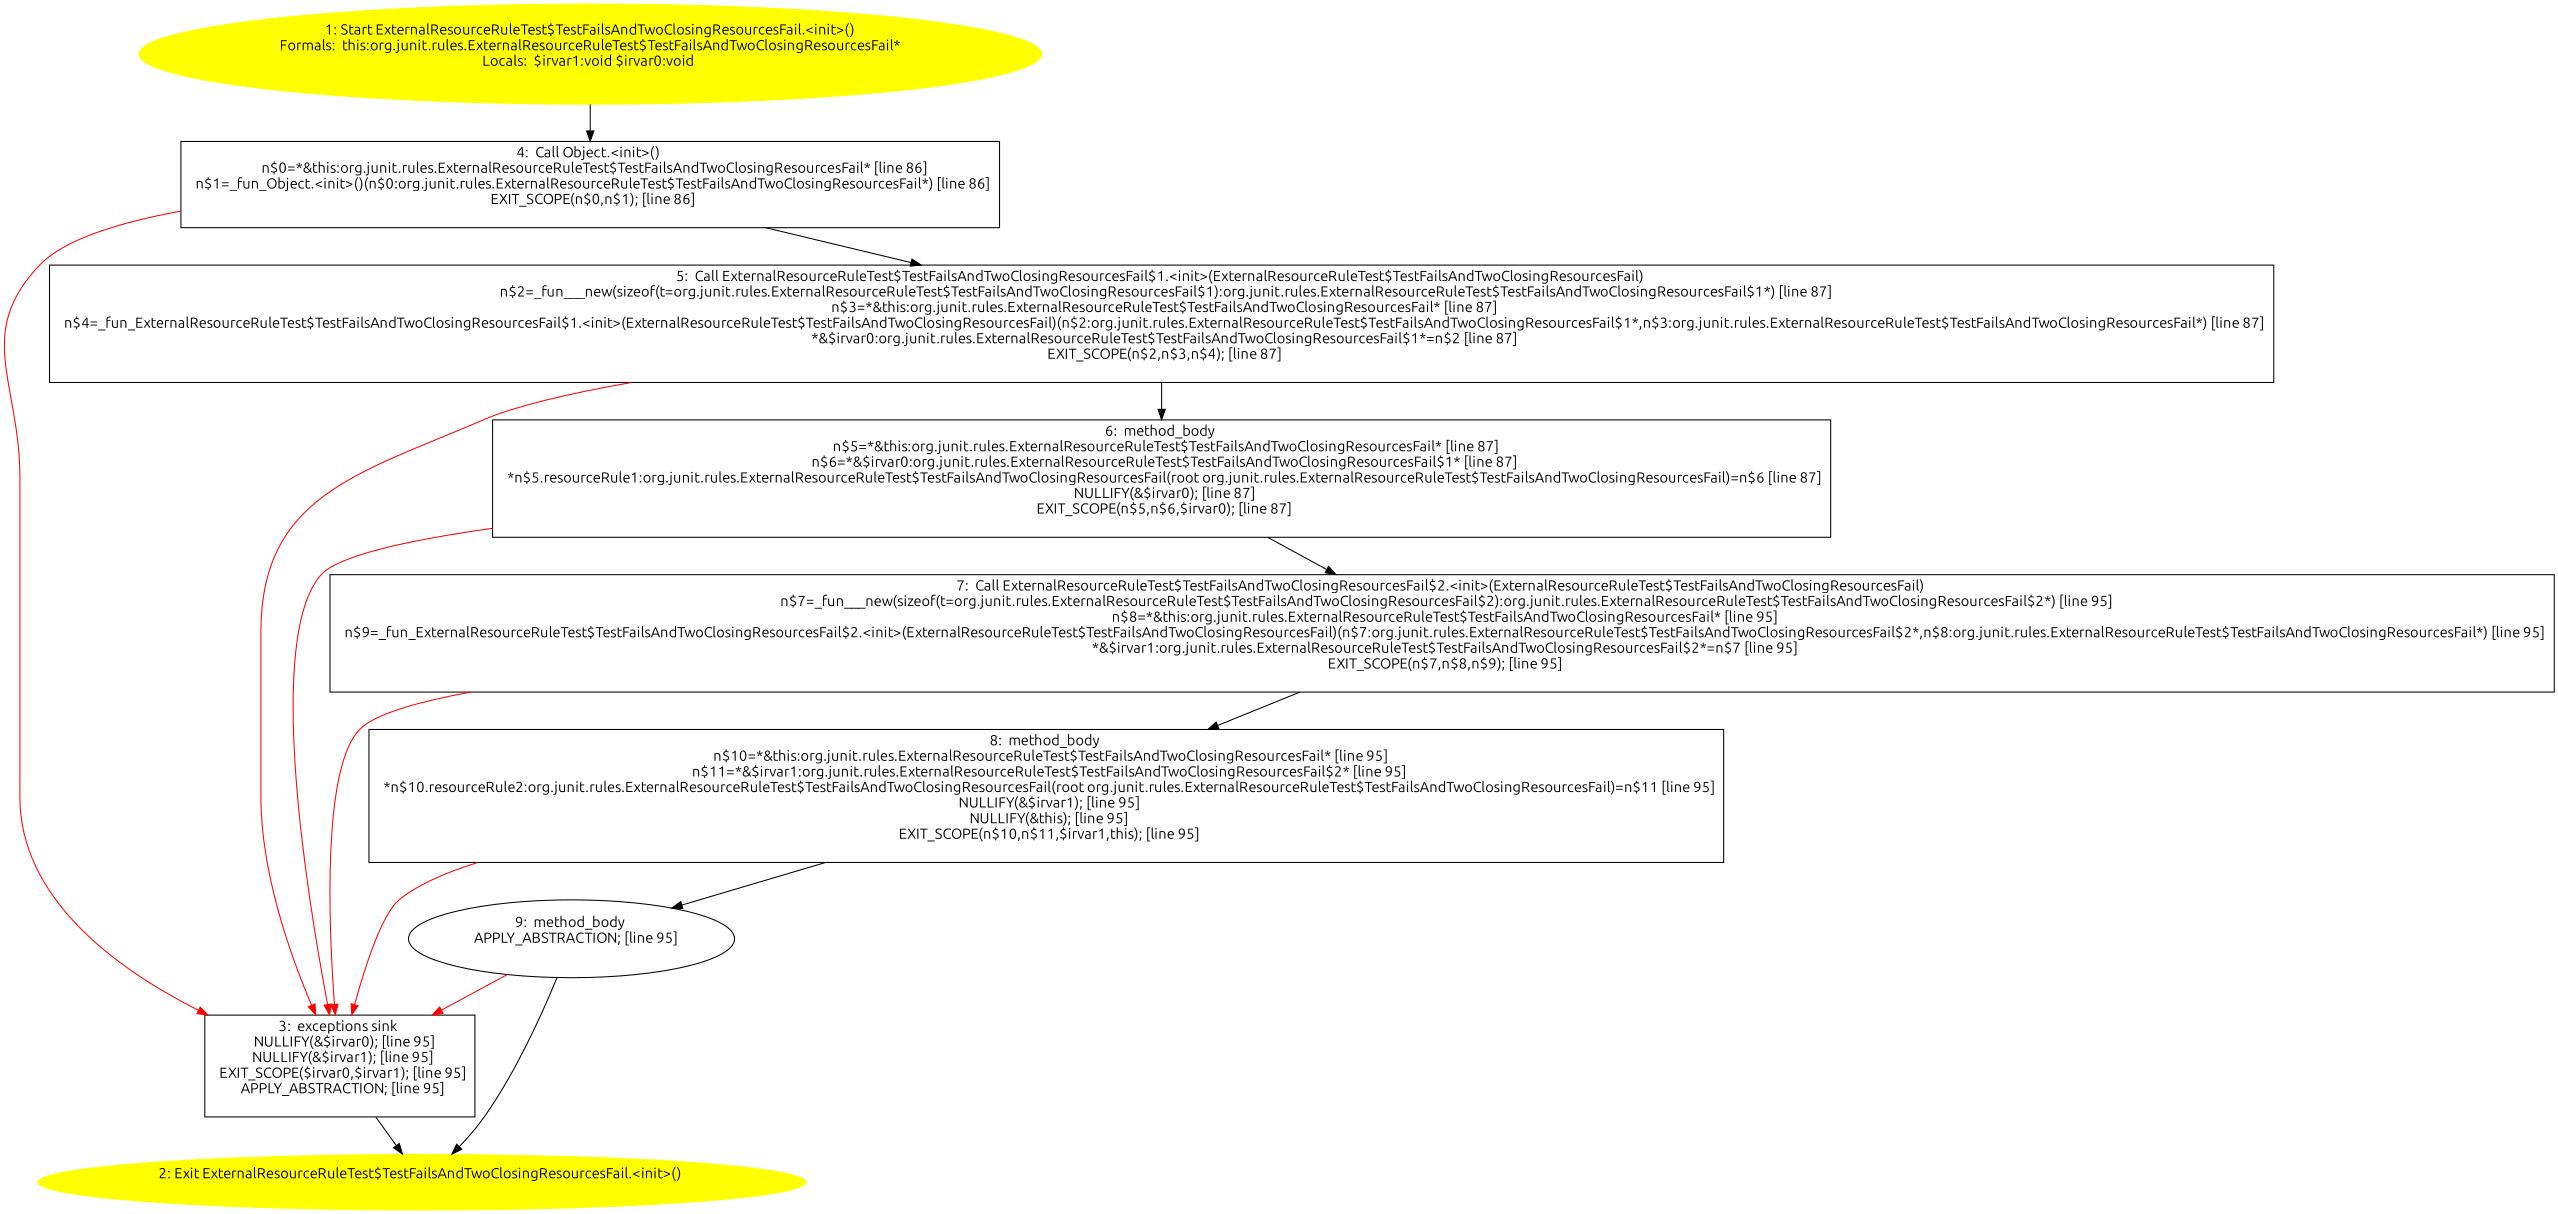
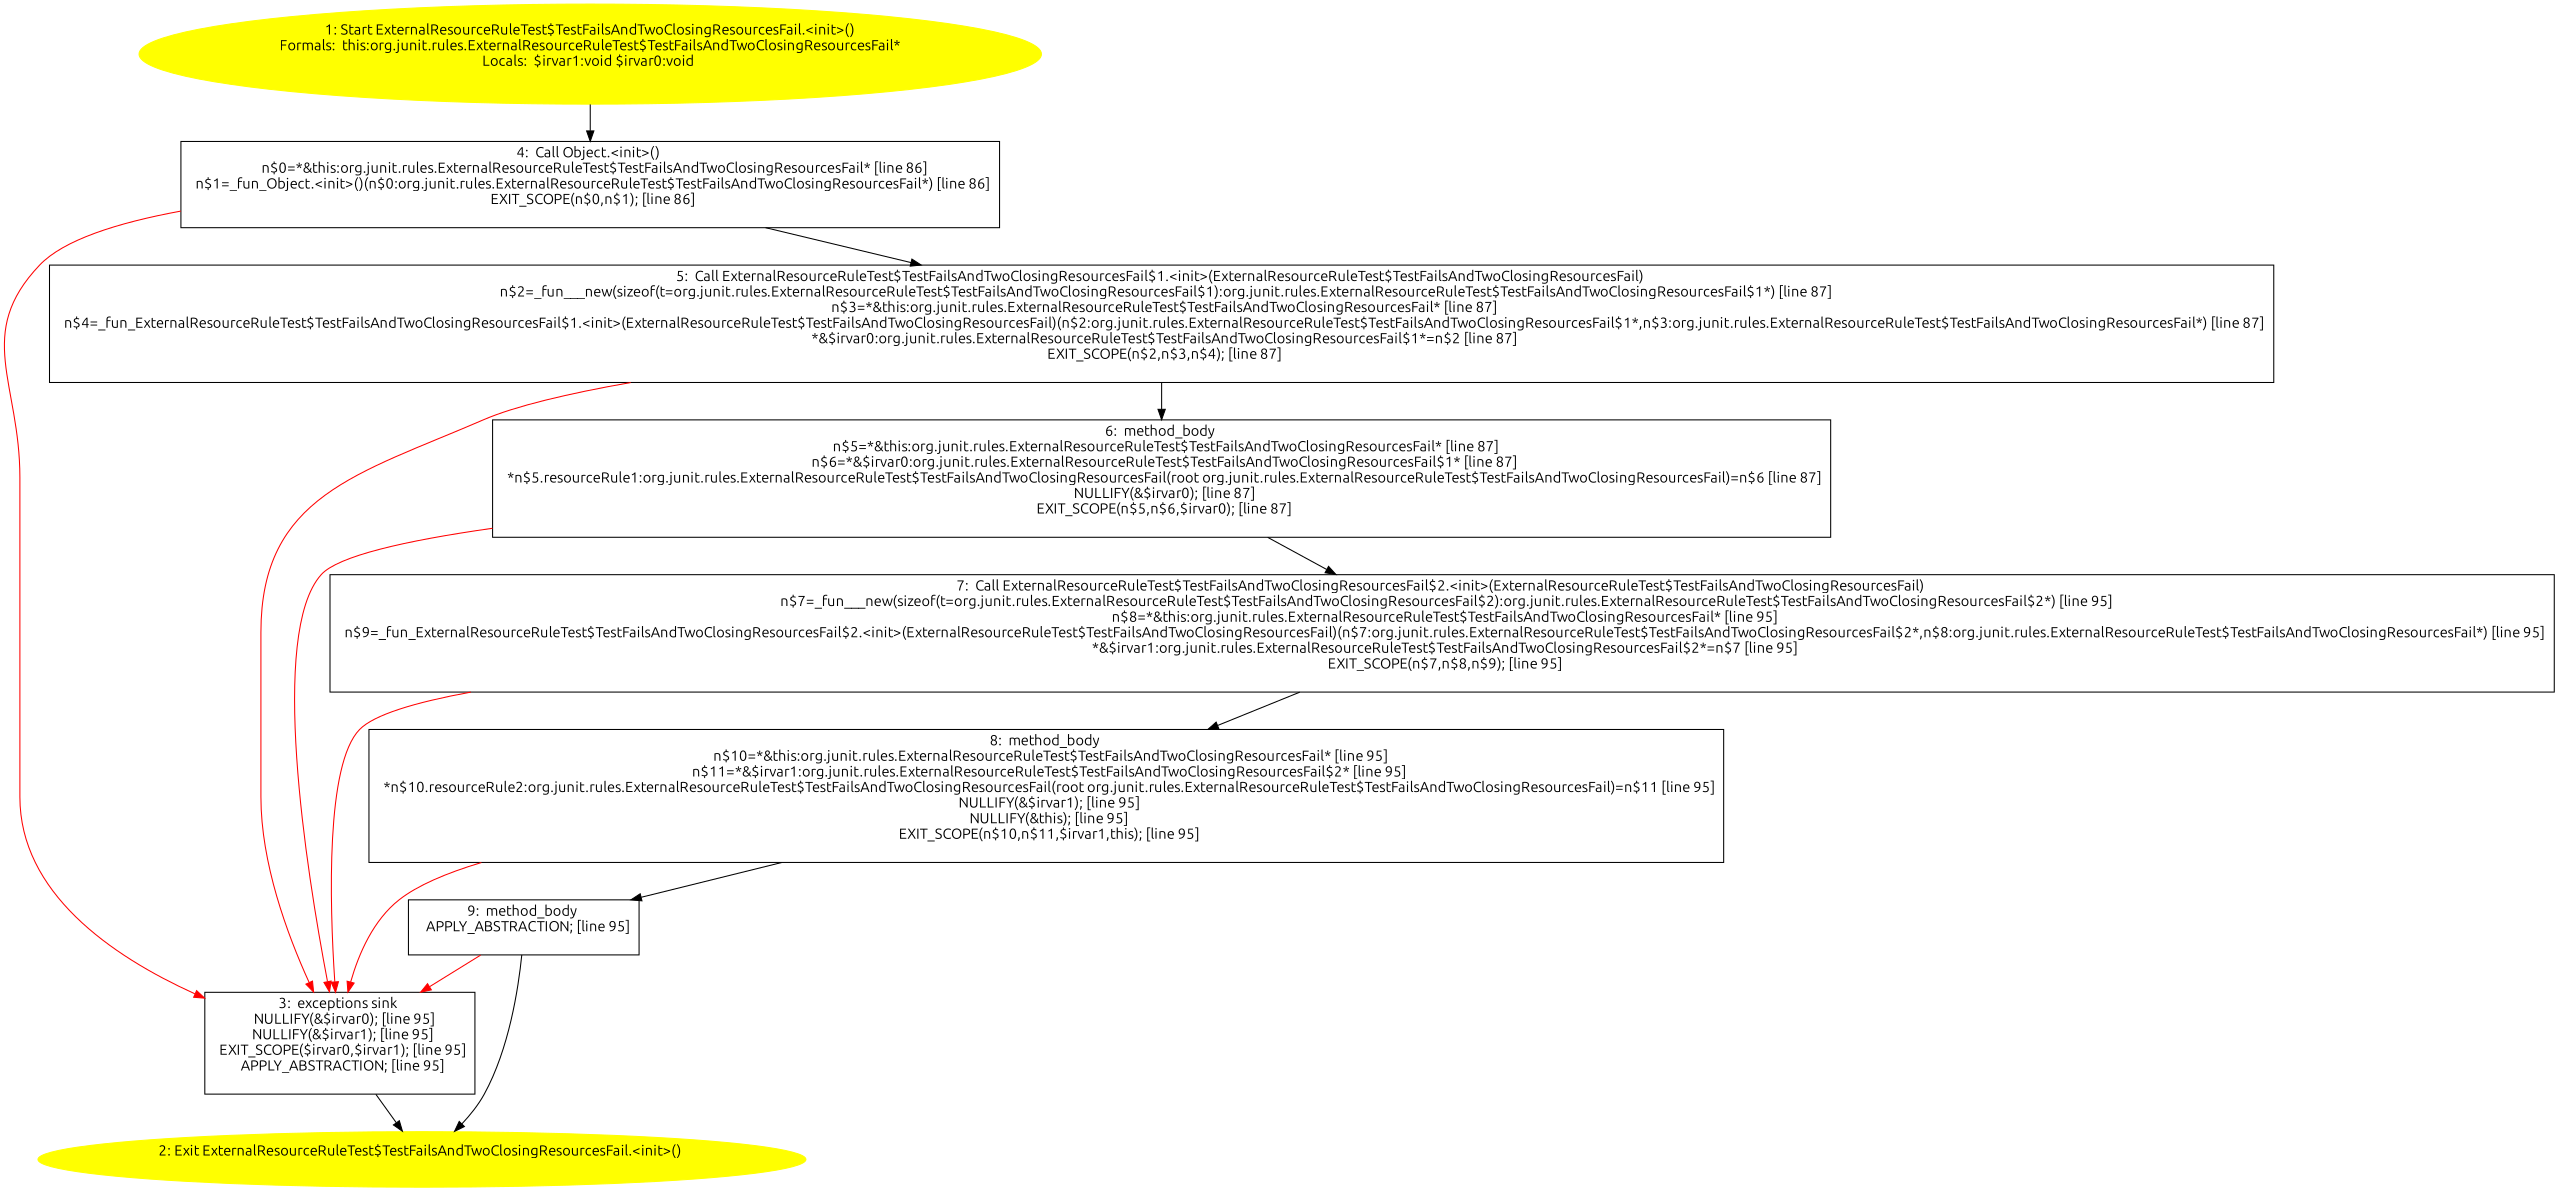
(572, 939) -> (524, 927)
